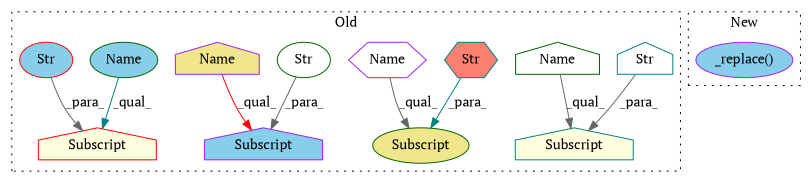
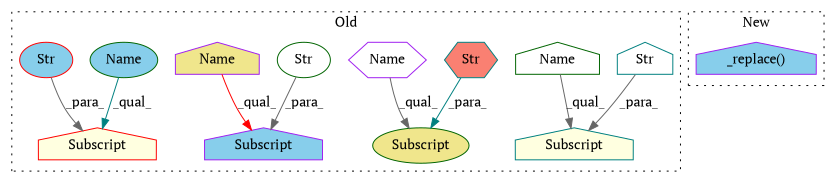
(744, 60) -> (756, 60)
